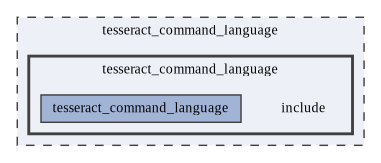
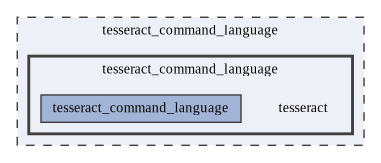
(304, 109) -> (304, 109)
